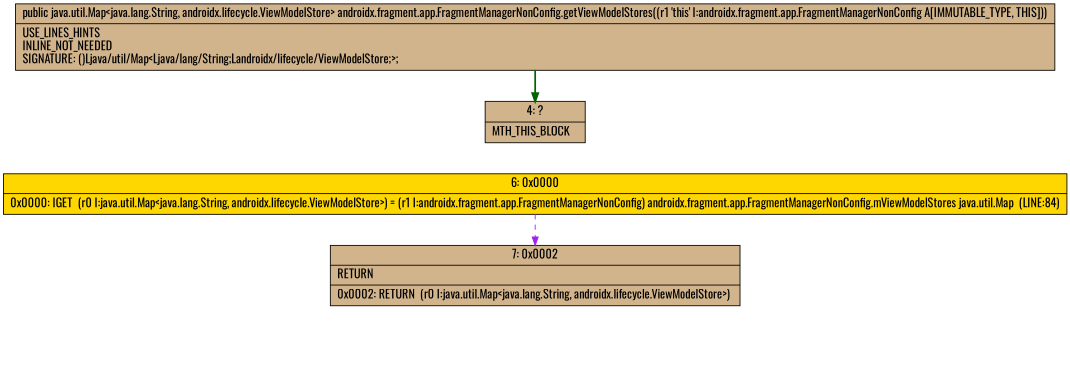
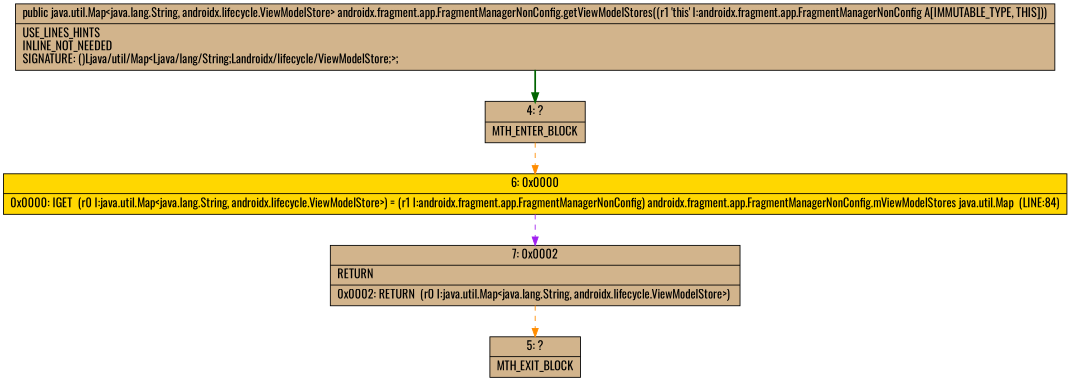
(531, 132) -> (535, 132)
none -> (535, 154)
none -> (535, 357)
